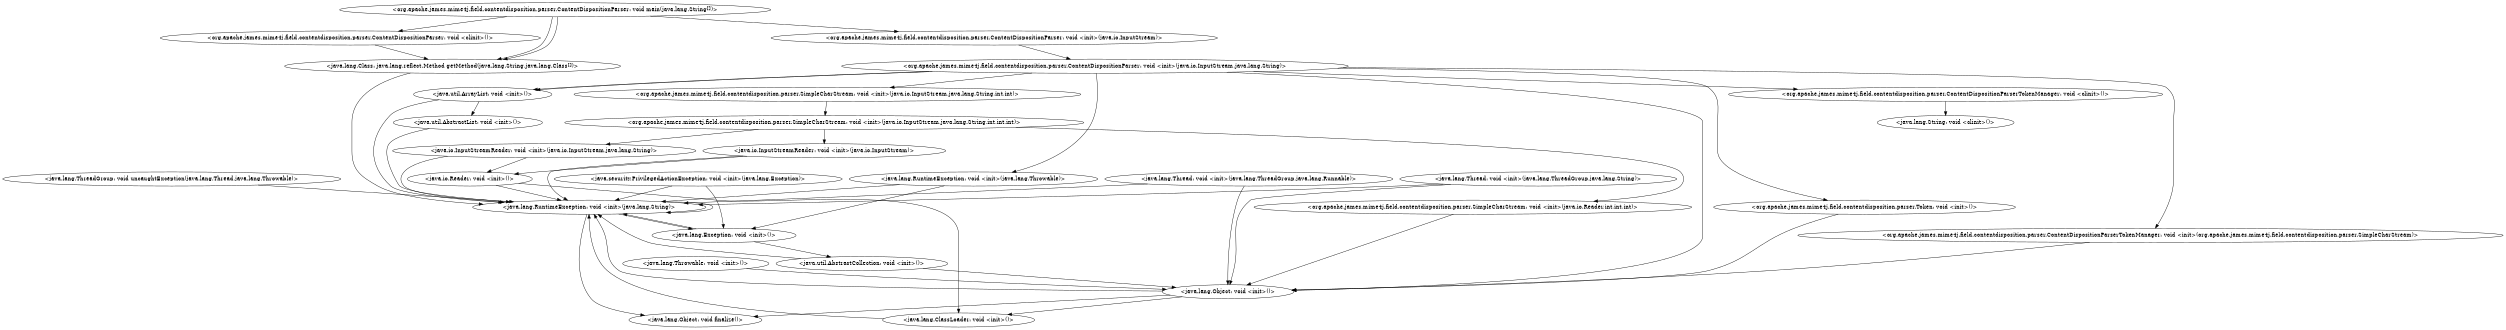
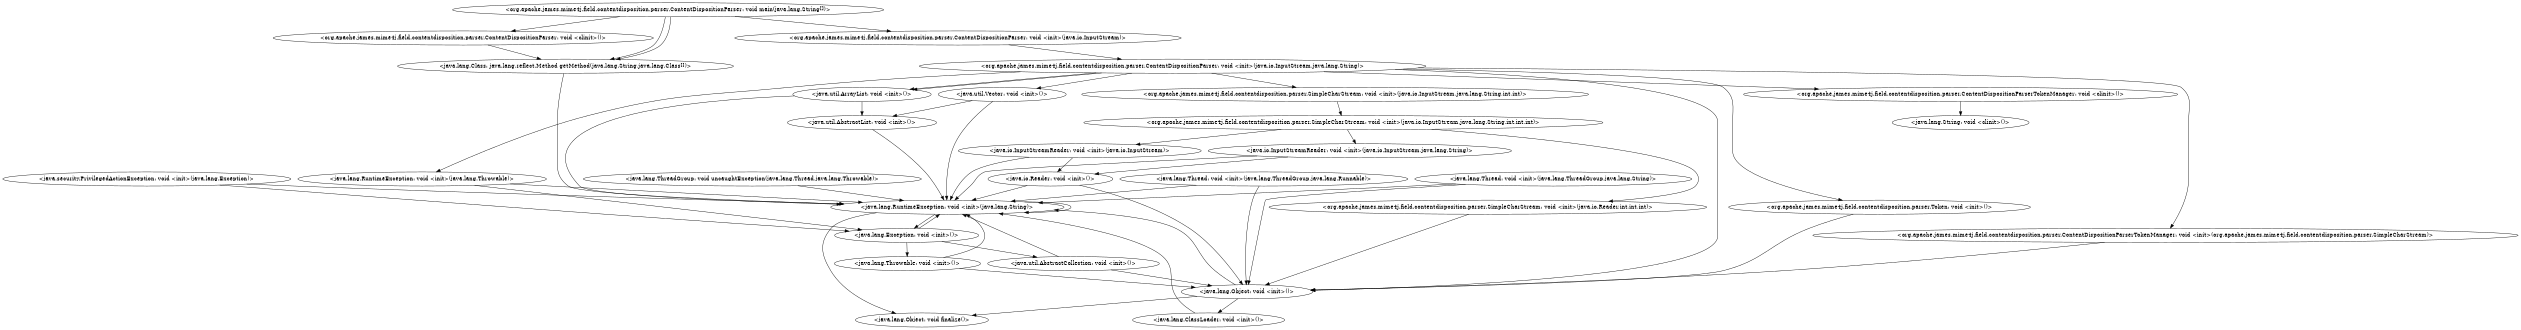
none -> (1002, 94)
(677, 197) -> (1170, 217)
none -> (980, 244)
none -> (907, 248)
